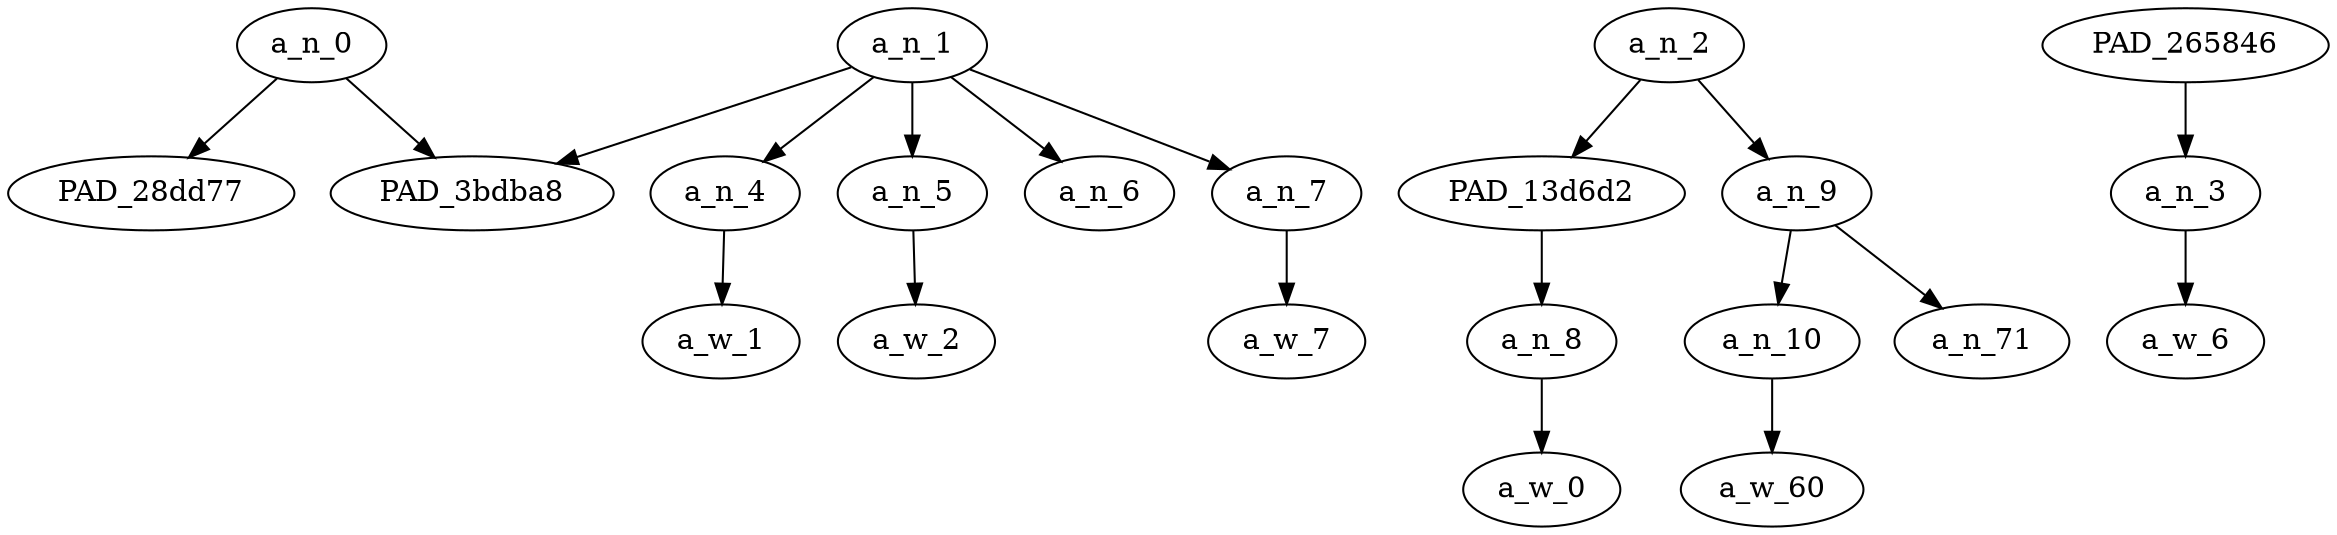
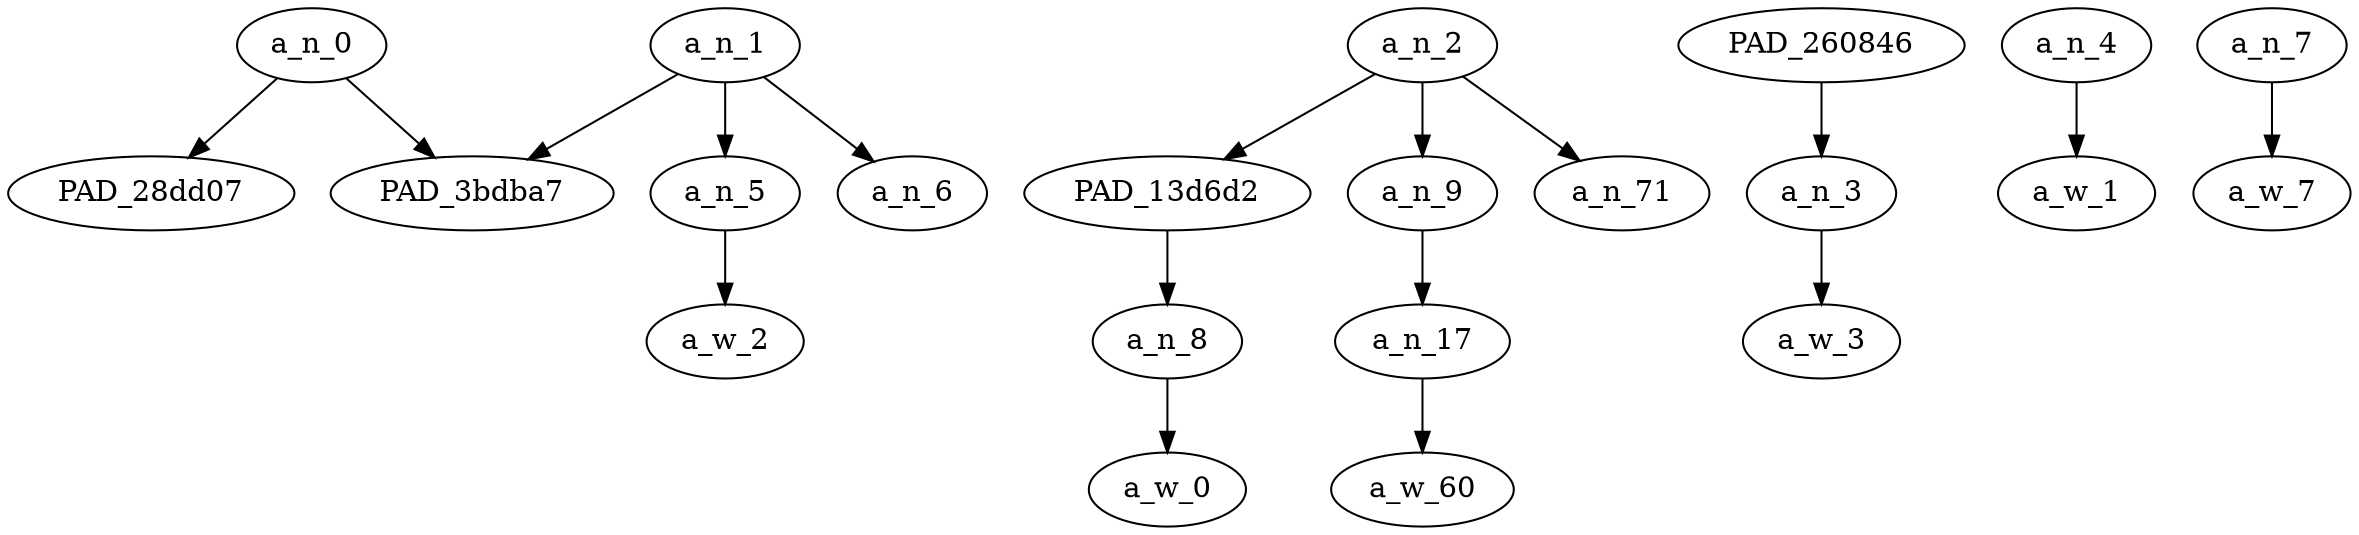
(2186, 45) -> (1822, 45)
(827, 113) -> none
(1090, 116) -> none
(151, 193) -> (151, 193)
(472, 193) -> (472, 193)
(1880, 260) -> (1513, 112)
(1772, 341) -> (1422, 341)
(2186, 341) -> (1822, 341)
